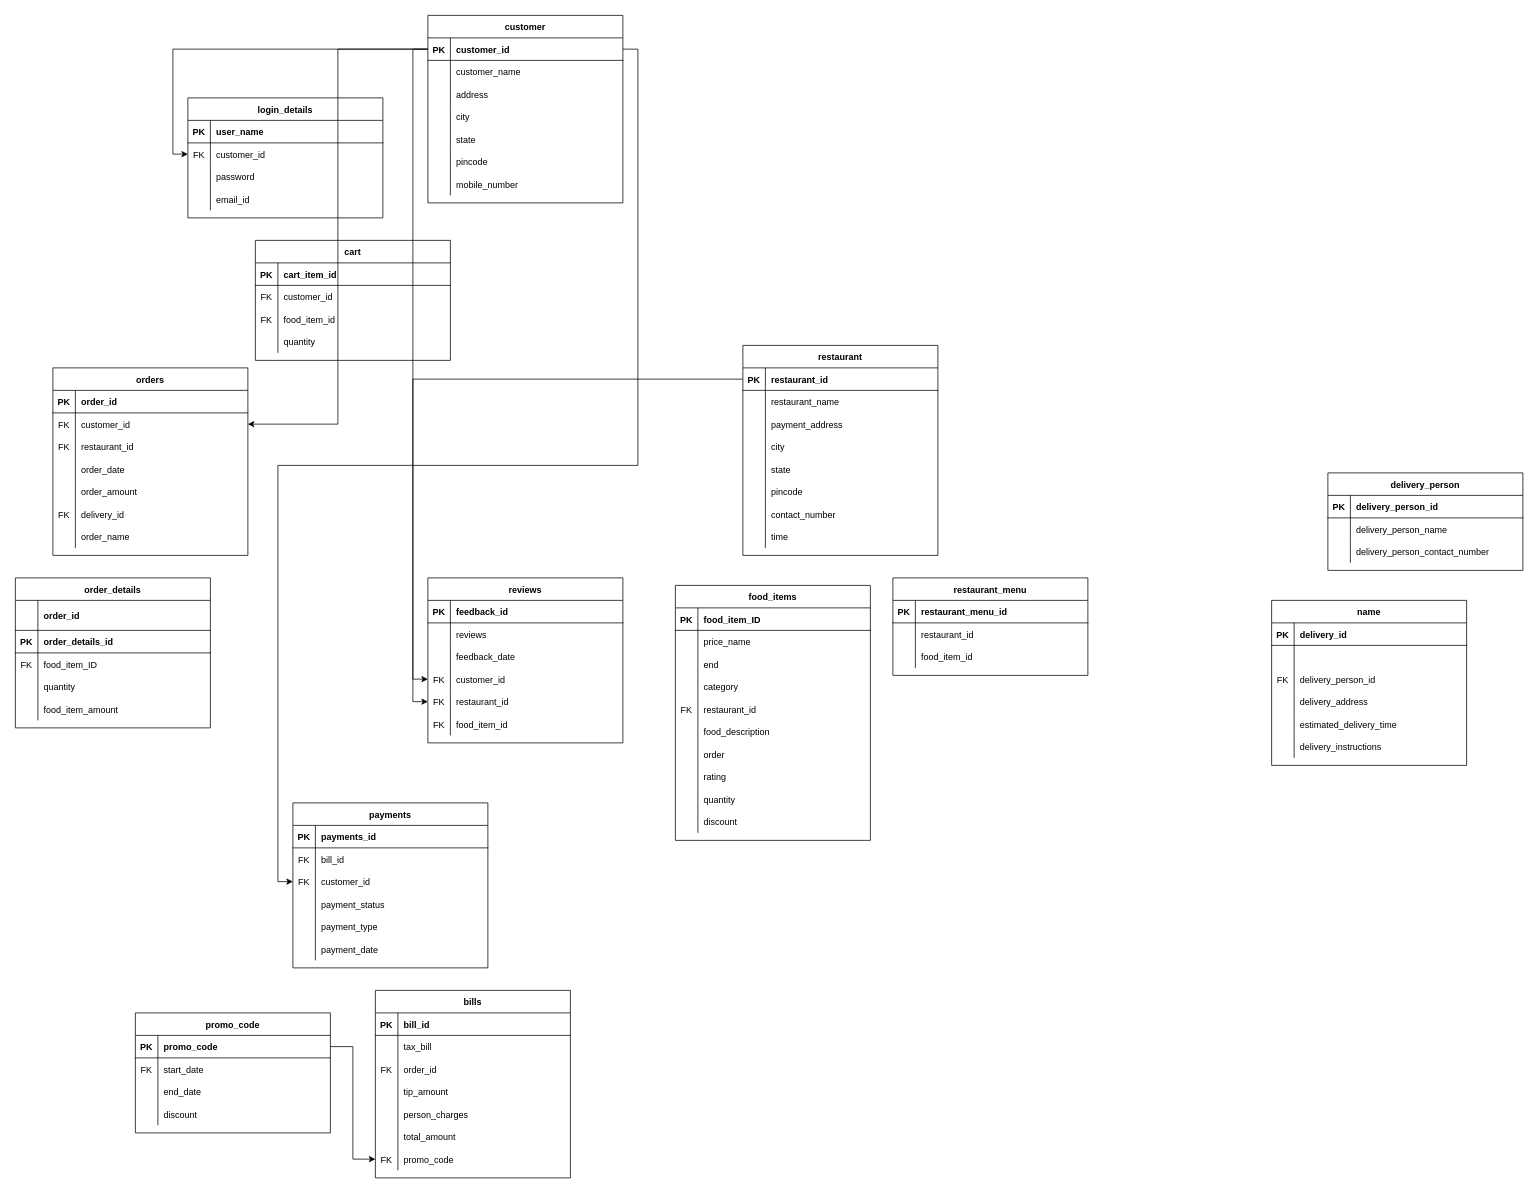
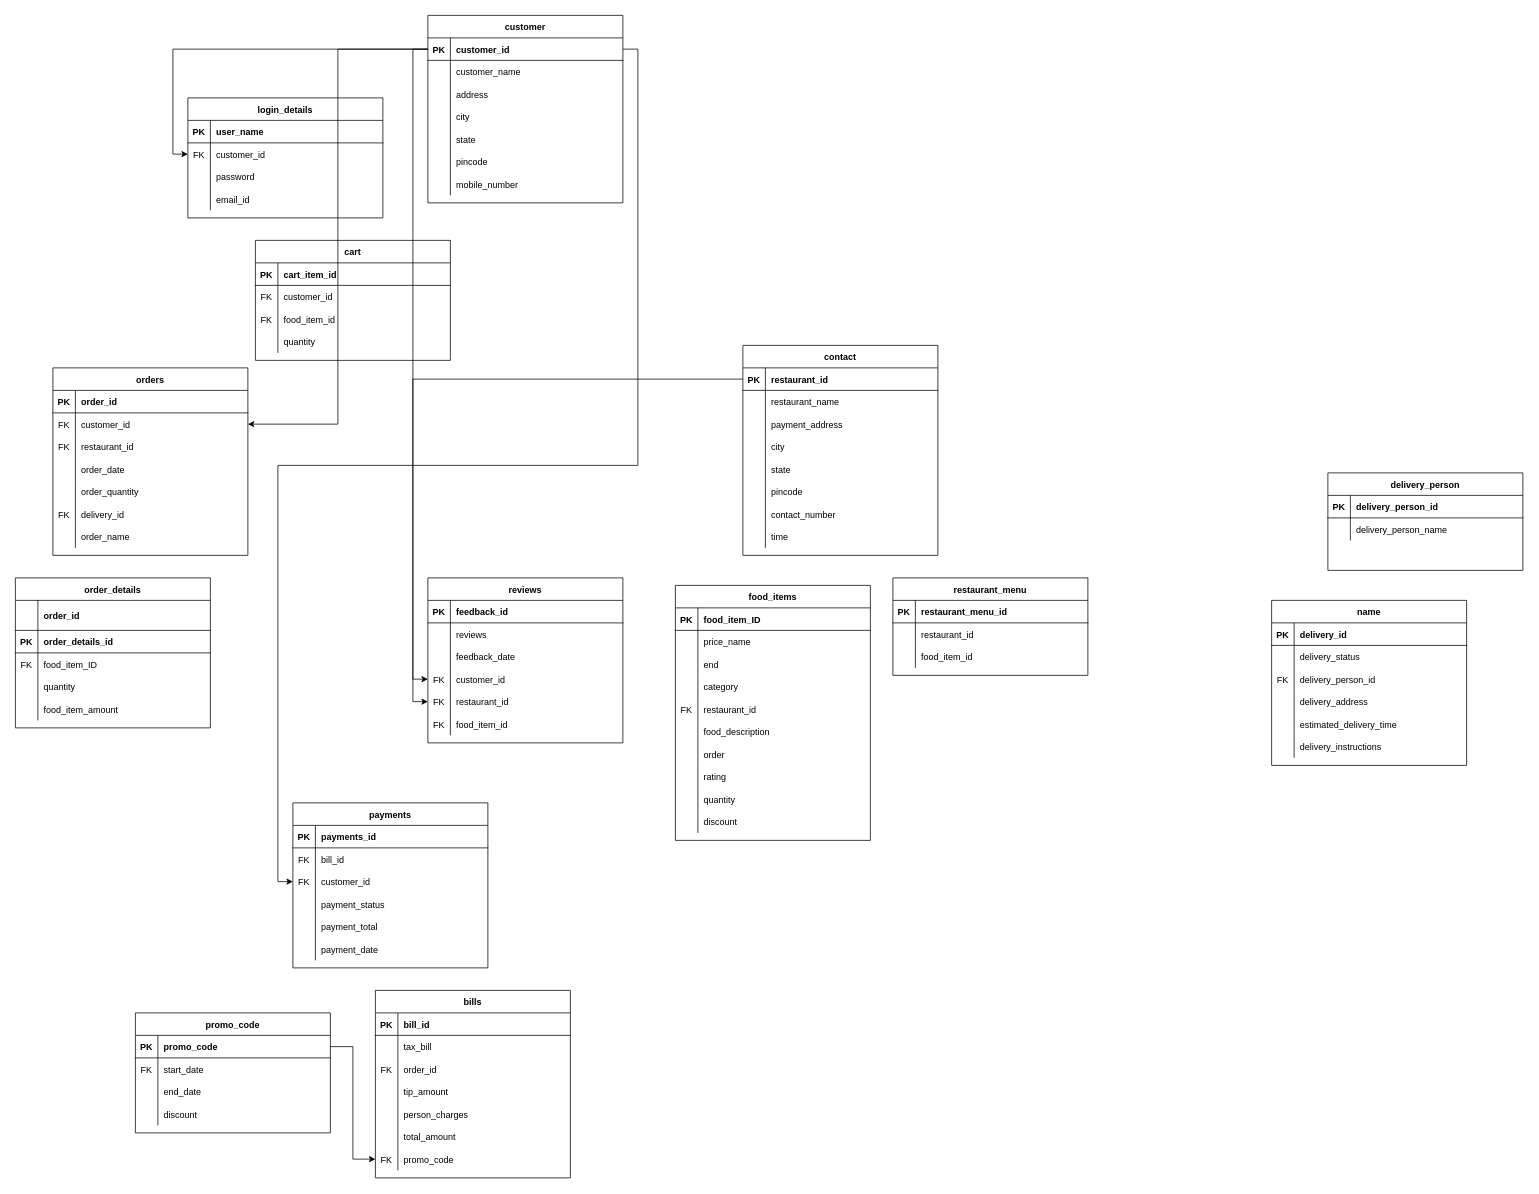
(840, 357) -> (840, 357)
(111, 492) -> (115, 492)
(1437, 552) -> none
none -> (1380, 657)
(351, 927) -> (353, 927)
